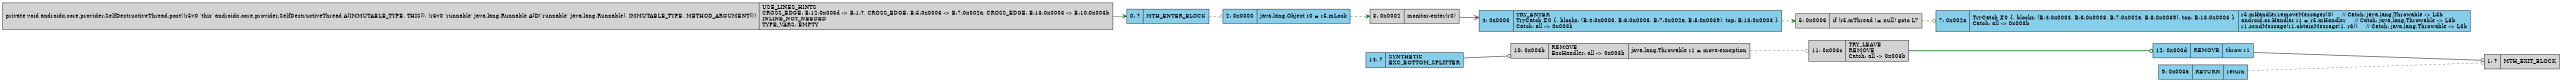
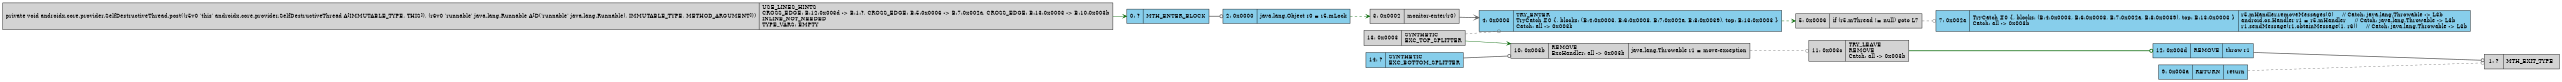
(1214, 16) -> (1214, 16)
(1927, 21) -> (1927, 21)
none -> (1415, 38)
(2530, 61) -> (2530, 61)
